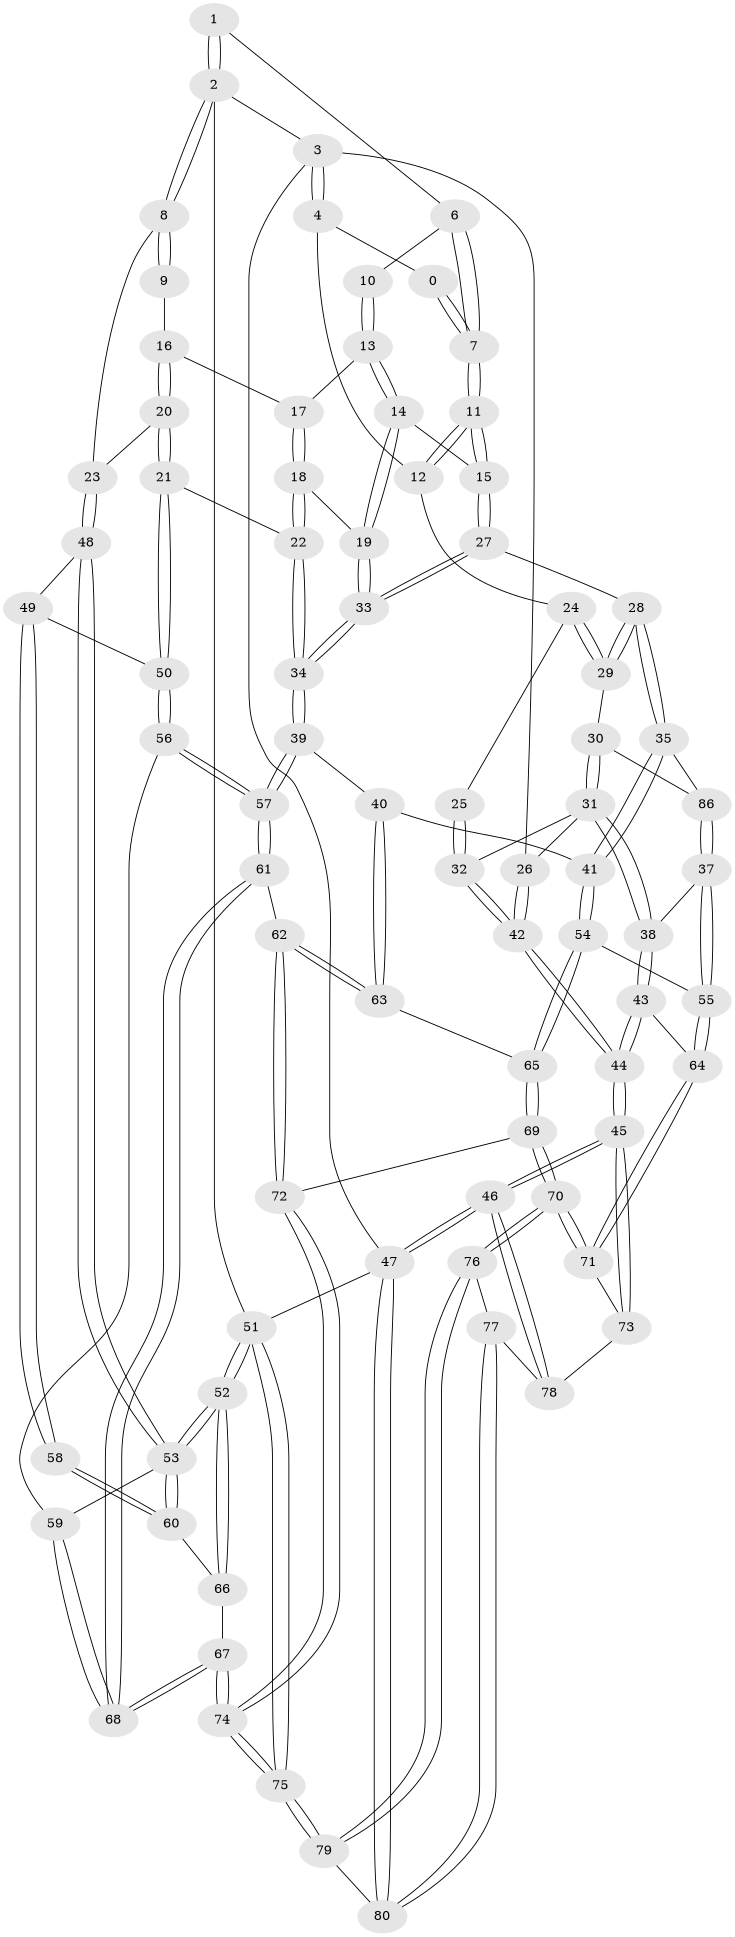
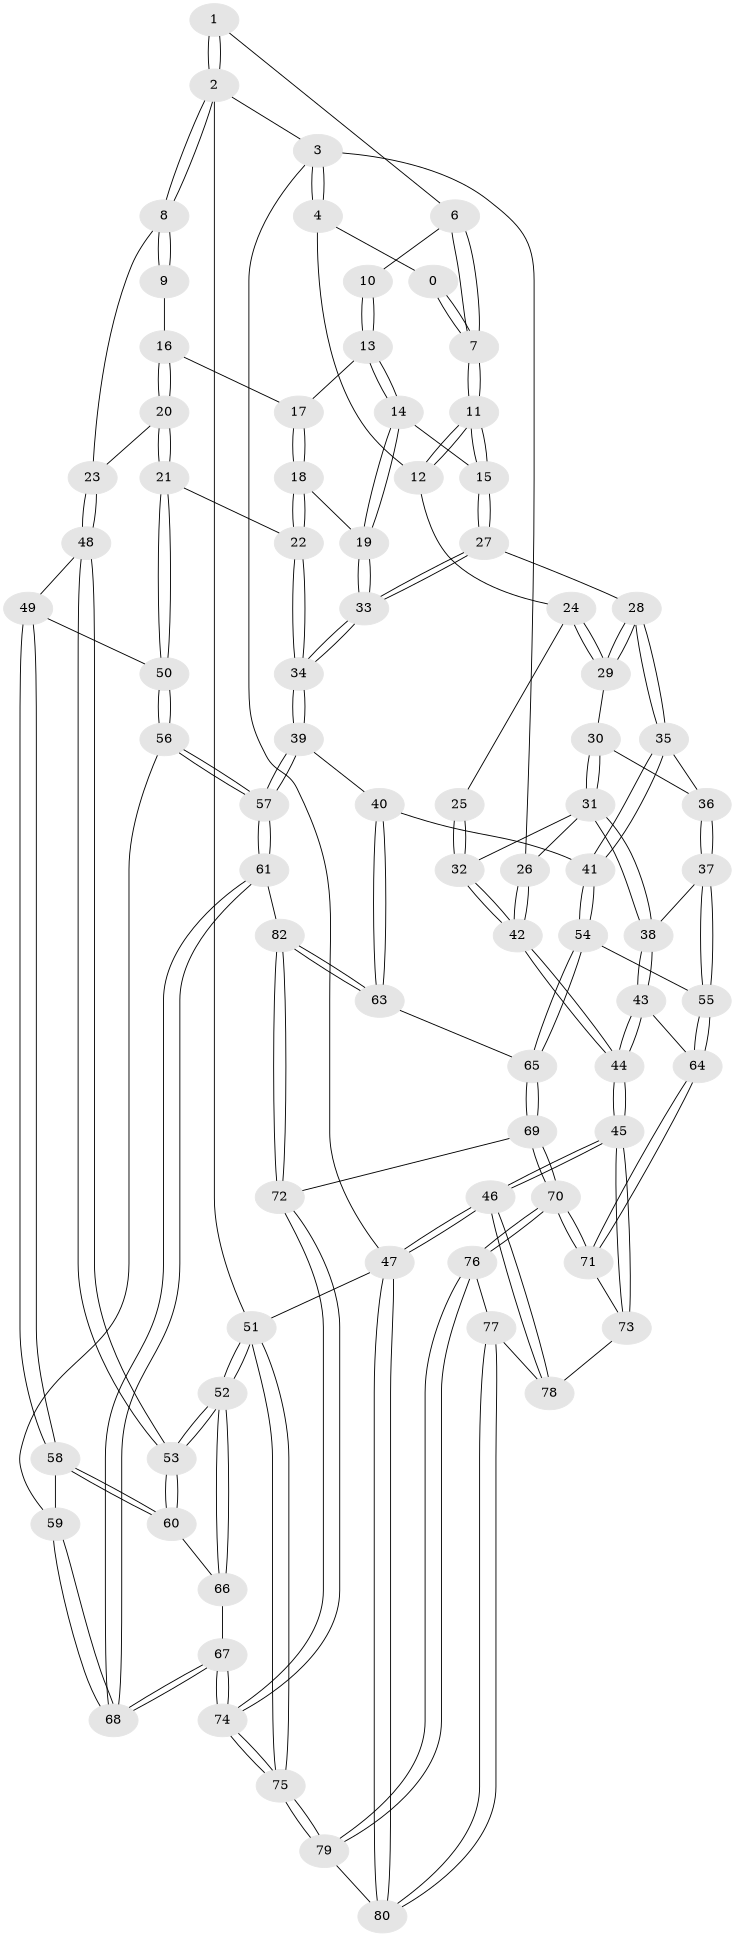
(707, 805) -> (707, 805)
(280, 936) -> (280, 936)
(127, 1484) -> (55, 1492)
